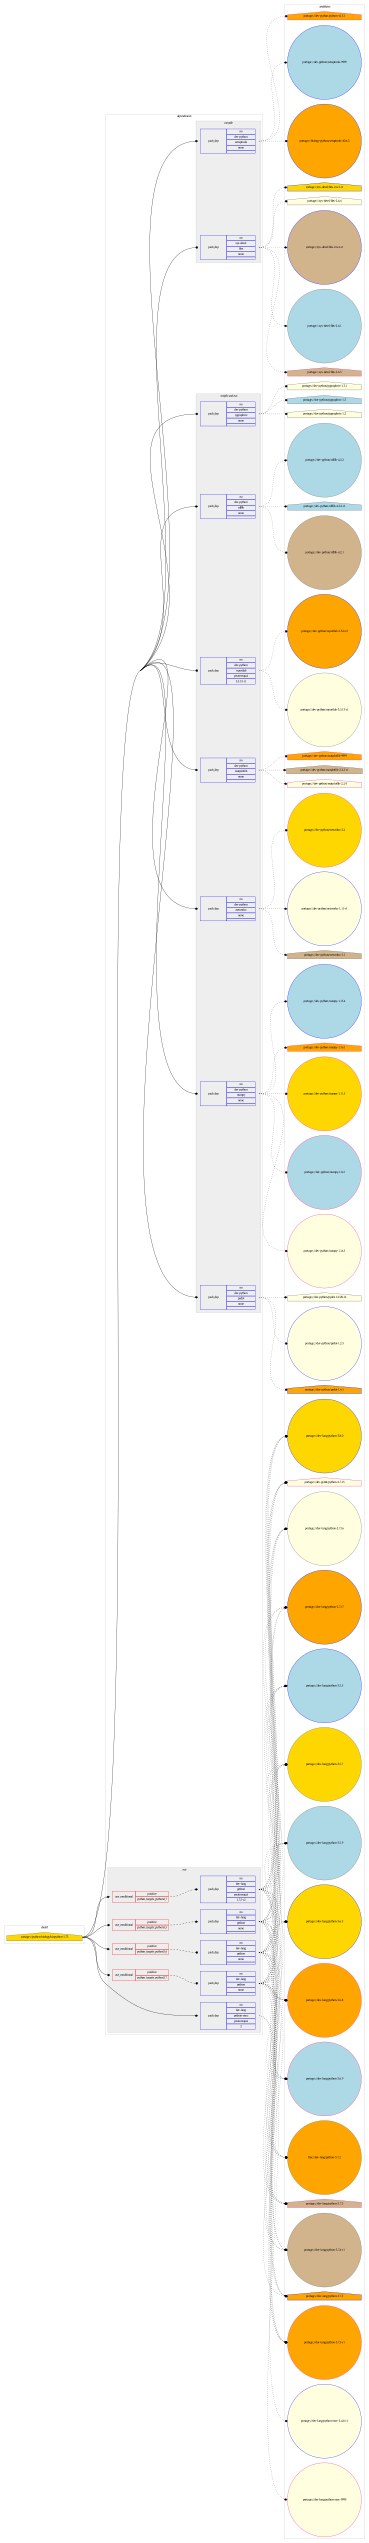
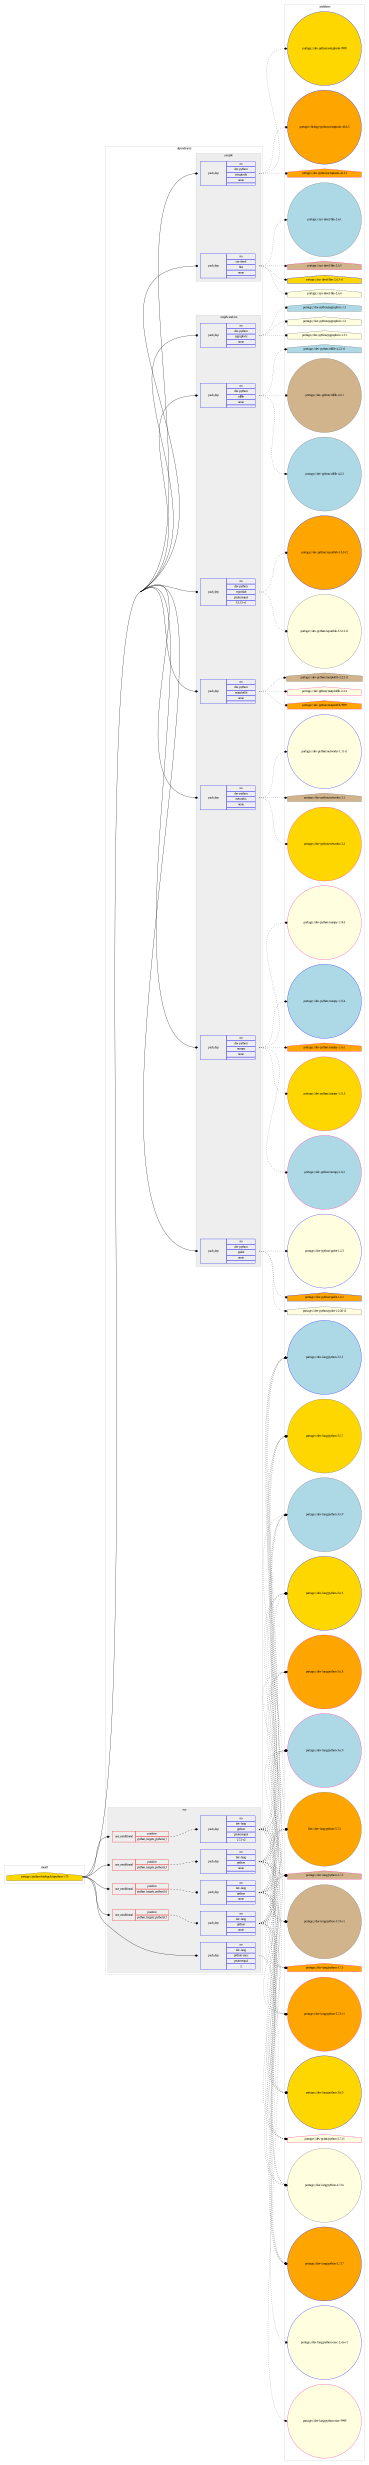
(324, 16) -> (324, 173)
(324, 62) -> (324, 49)
(324, 247) -> none
(324, 2296) -> (324, 1968)
